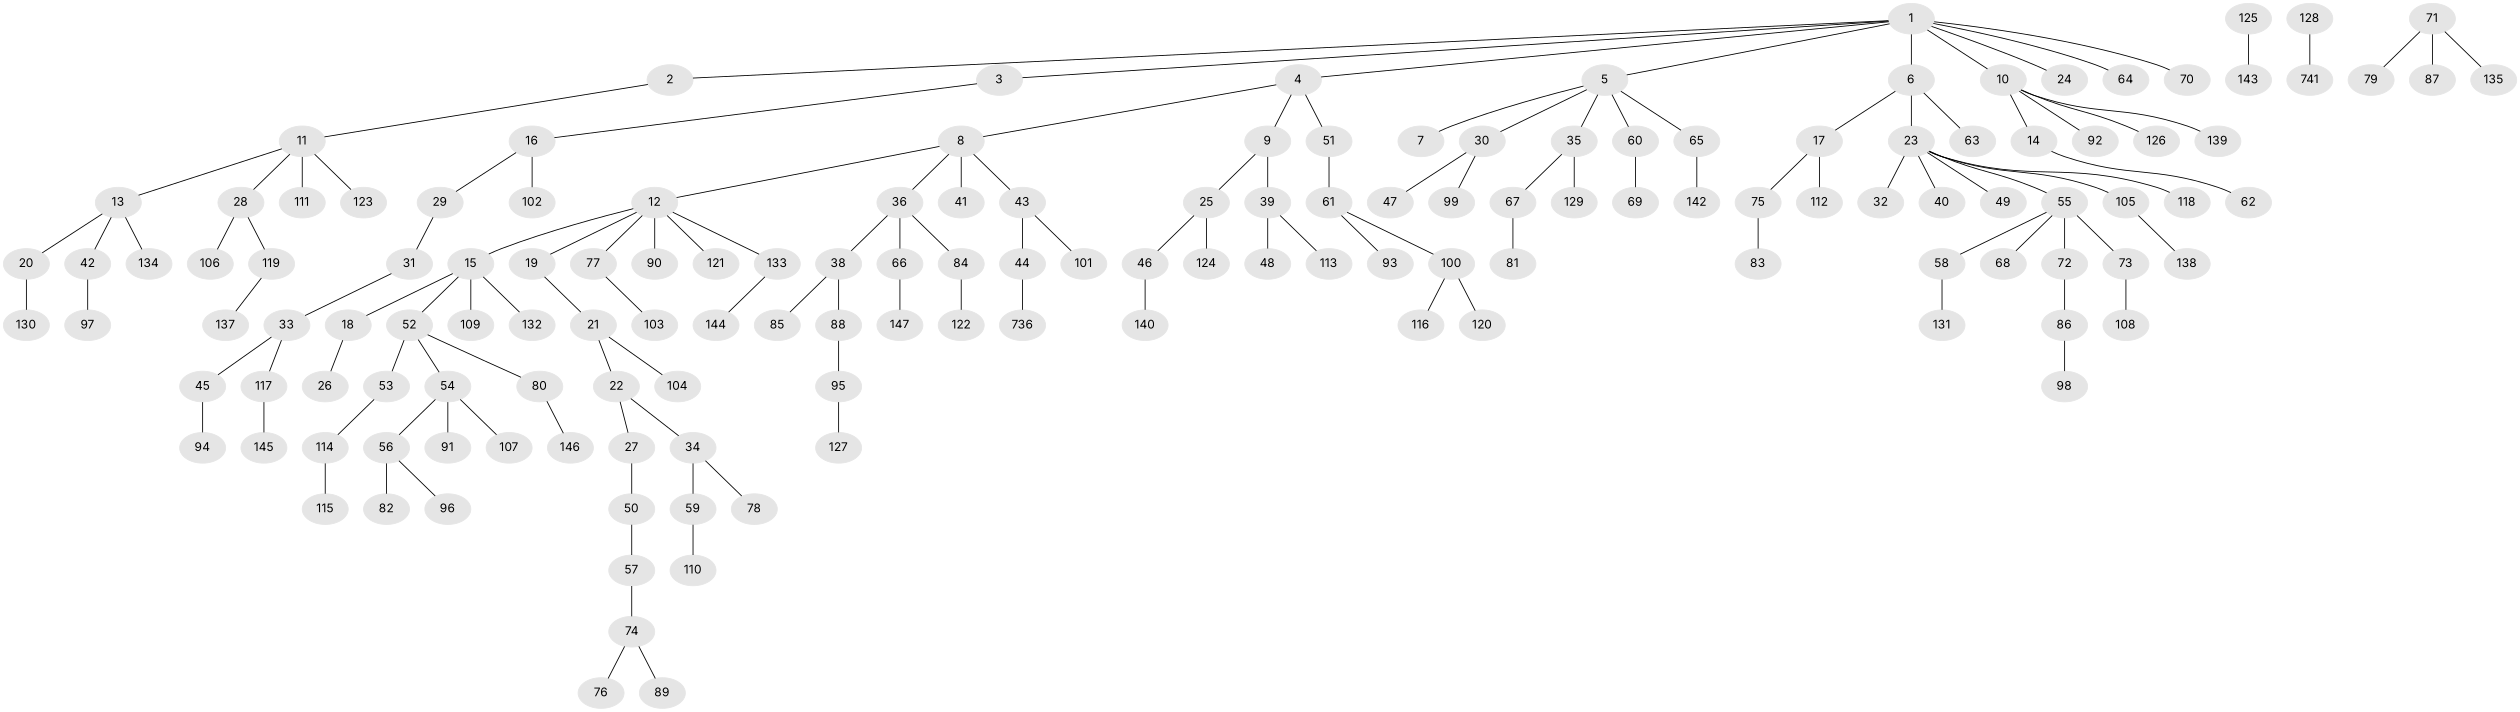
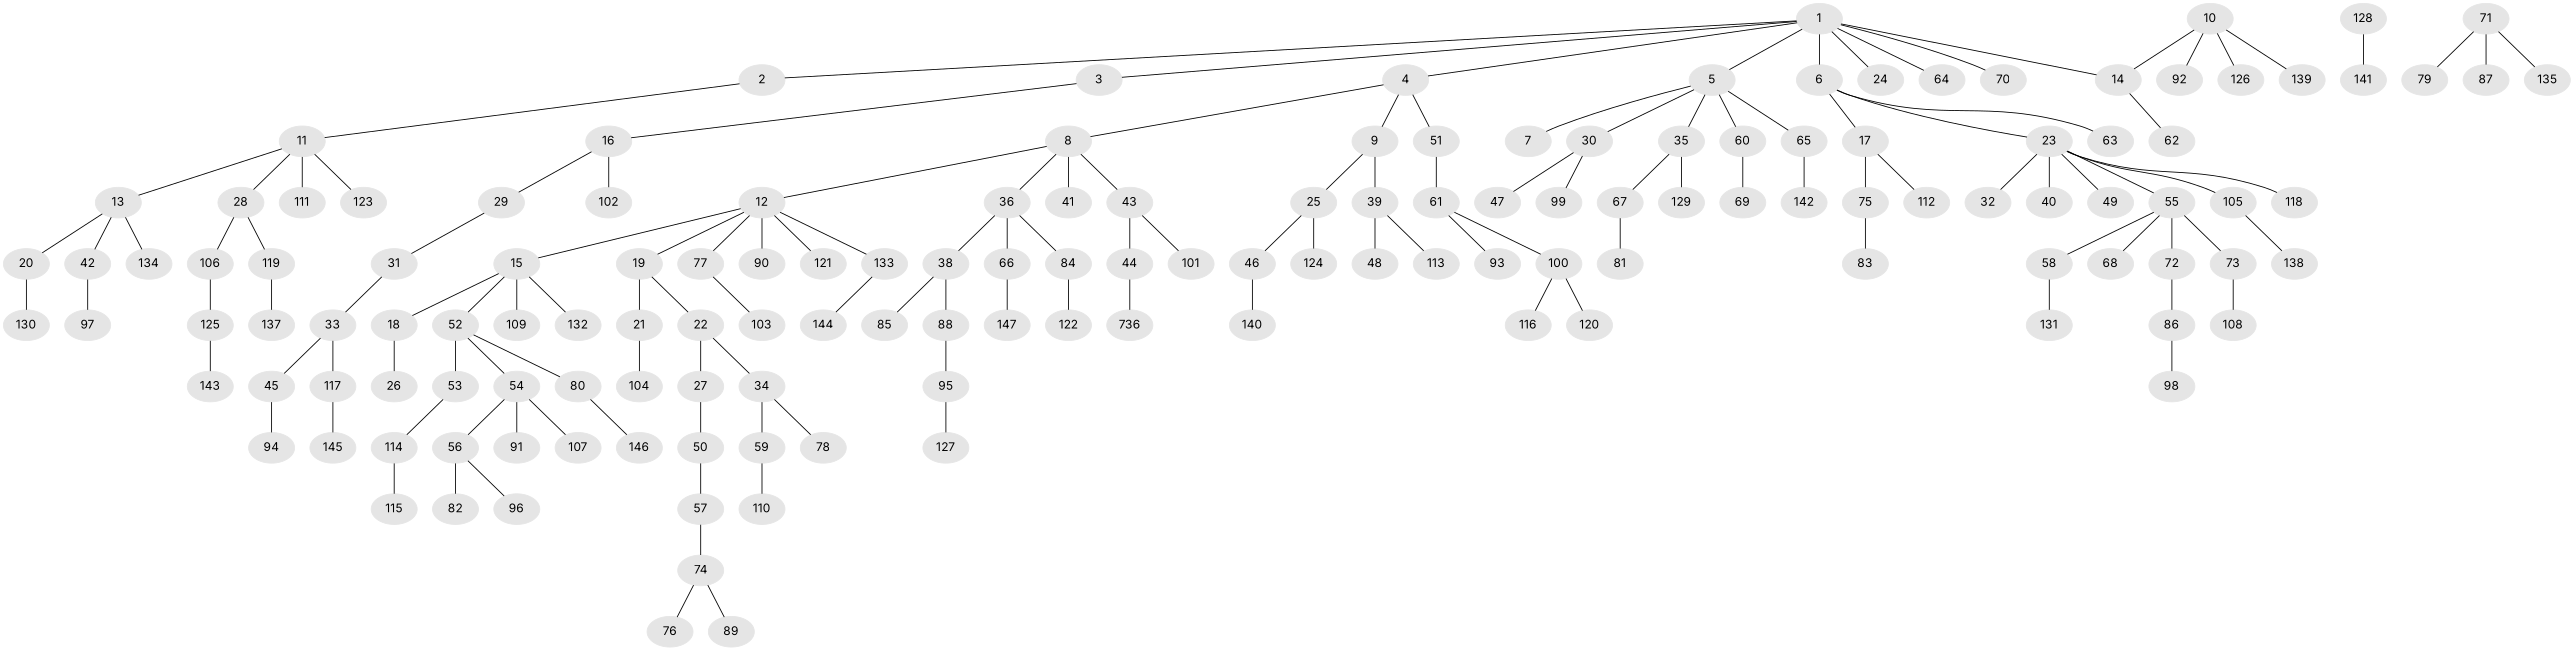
(1957, 49) -> (1969, 49)
(2310, 80) -> (2363, 80)
none -> (210, 295)
(605, 356) -> (670, 294)
